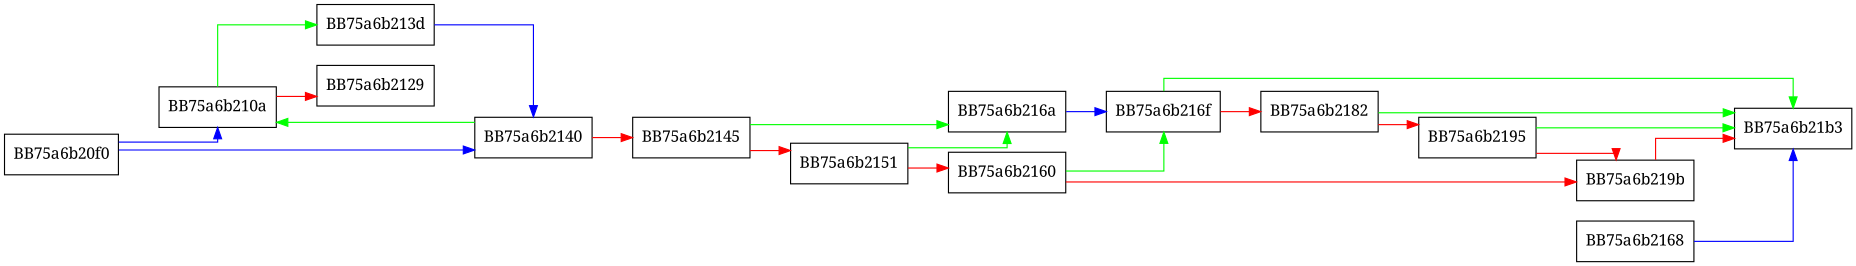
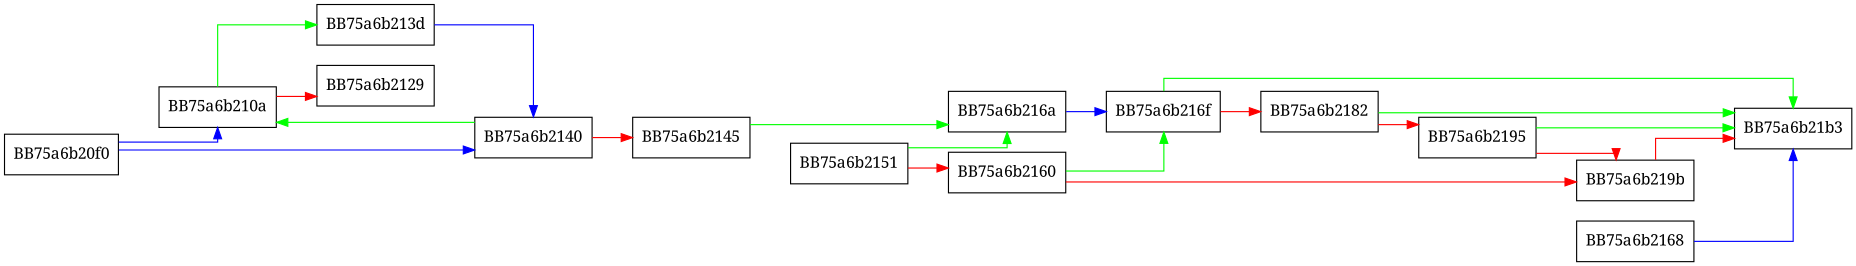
(765, 151) -> none
